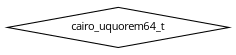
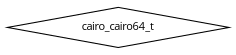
(118, 27) -> (118, 27)
